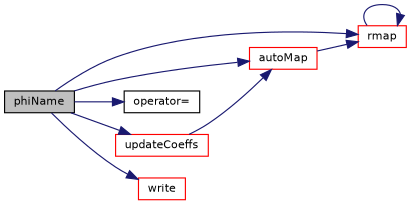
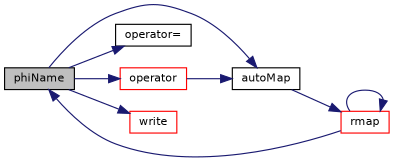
(195, 39) -> (191, 156)
(283, 58) -> (266, 79)
(162, 145) -> (153, 79)
